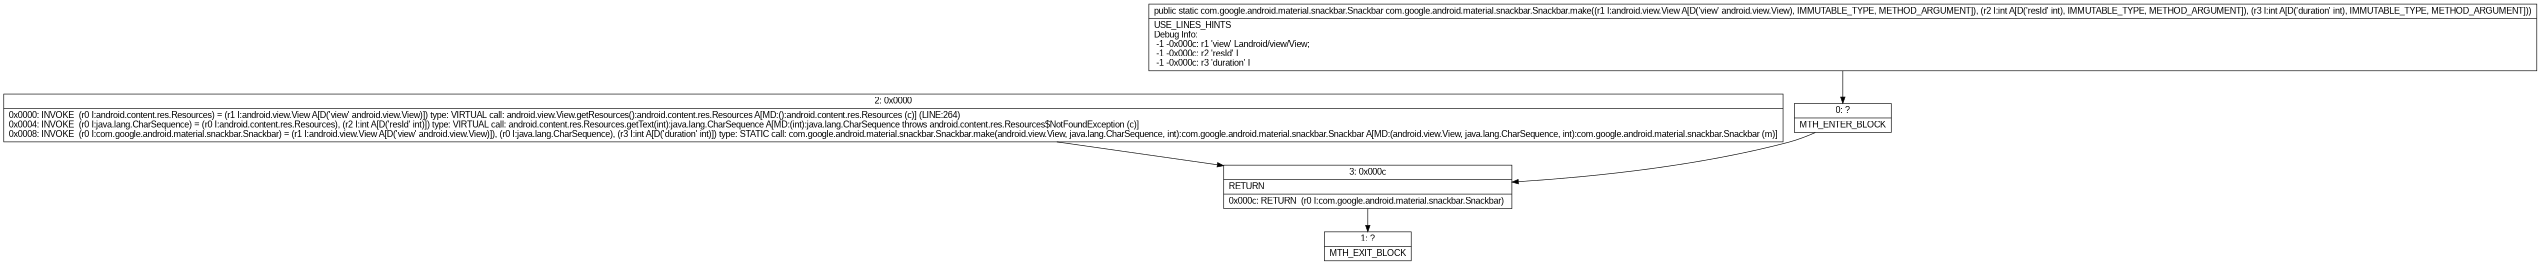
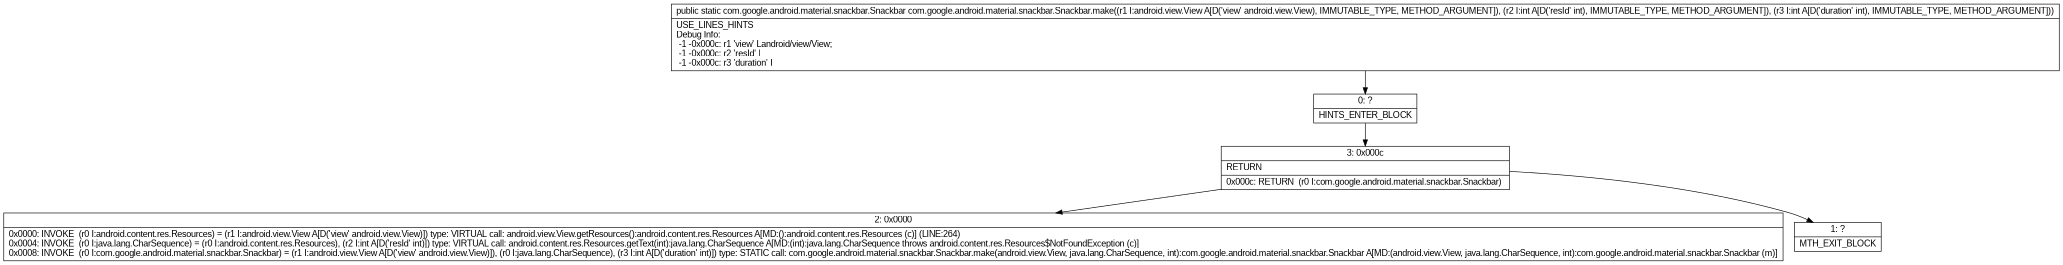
(1843, 125) -> (1365, 115)
(1137, 153) -> (1142, 201)
